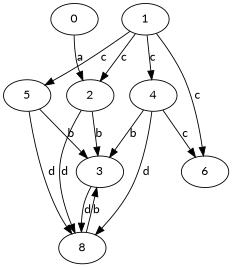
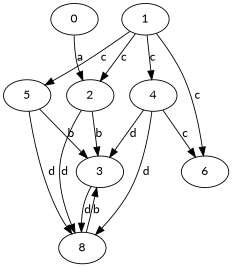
(133, 134) -> (133, 134)
